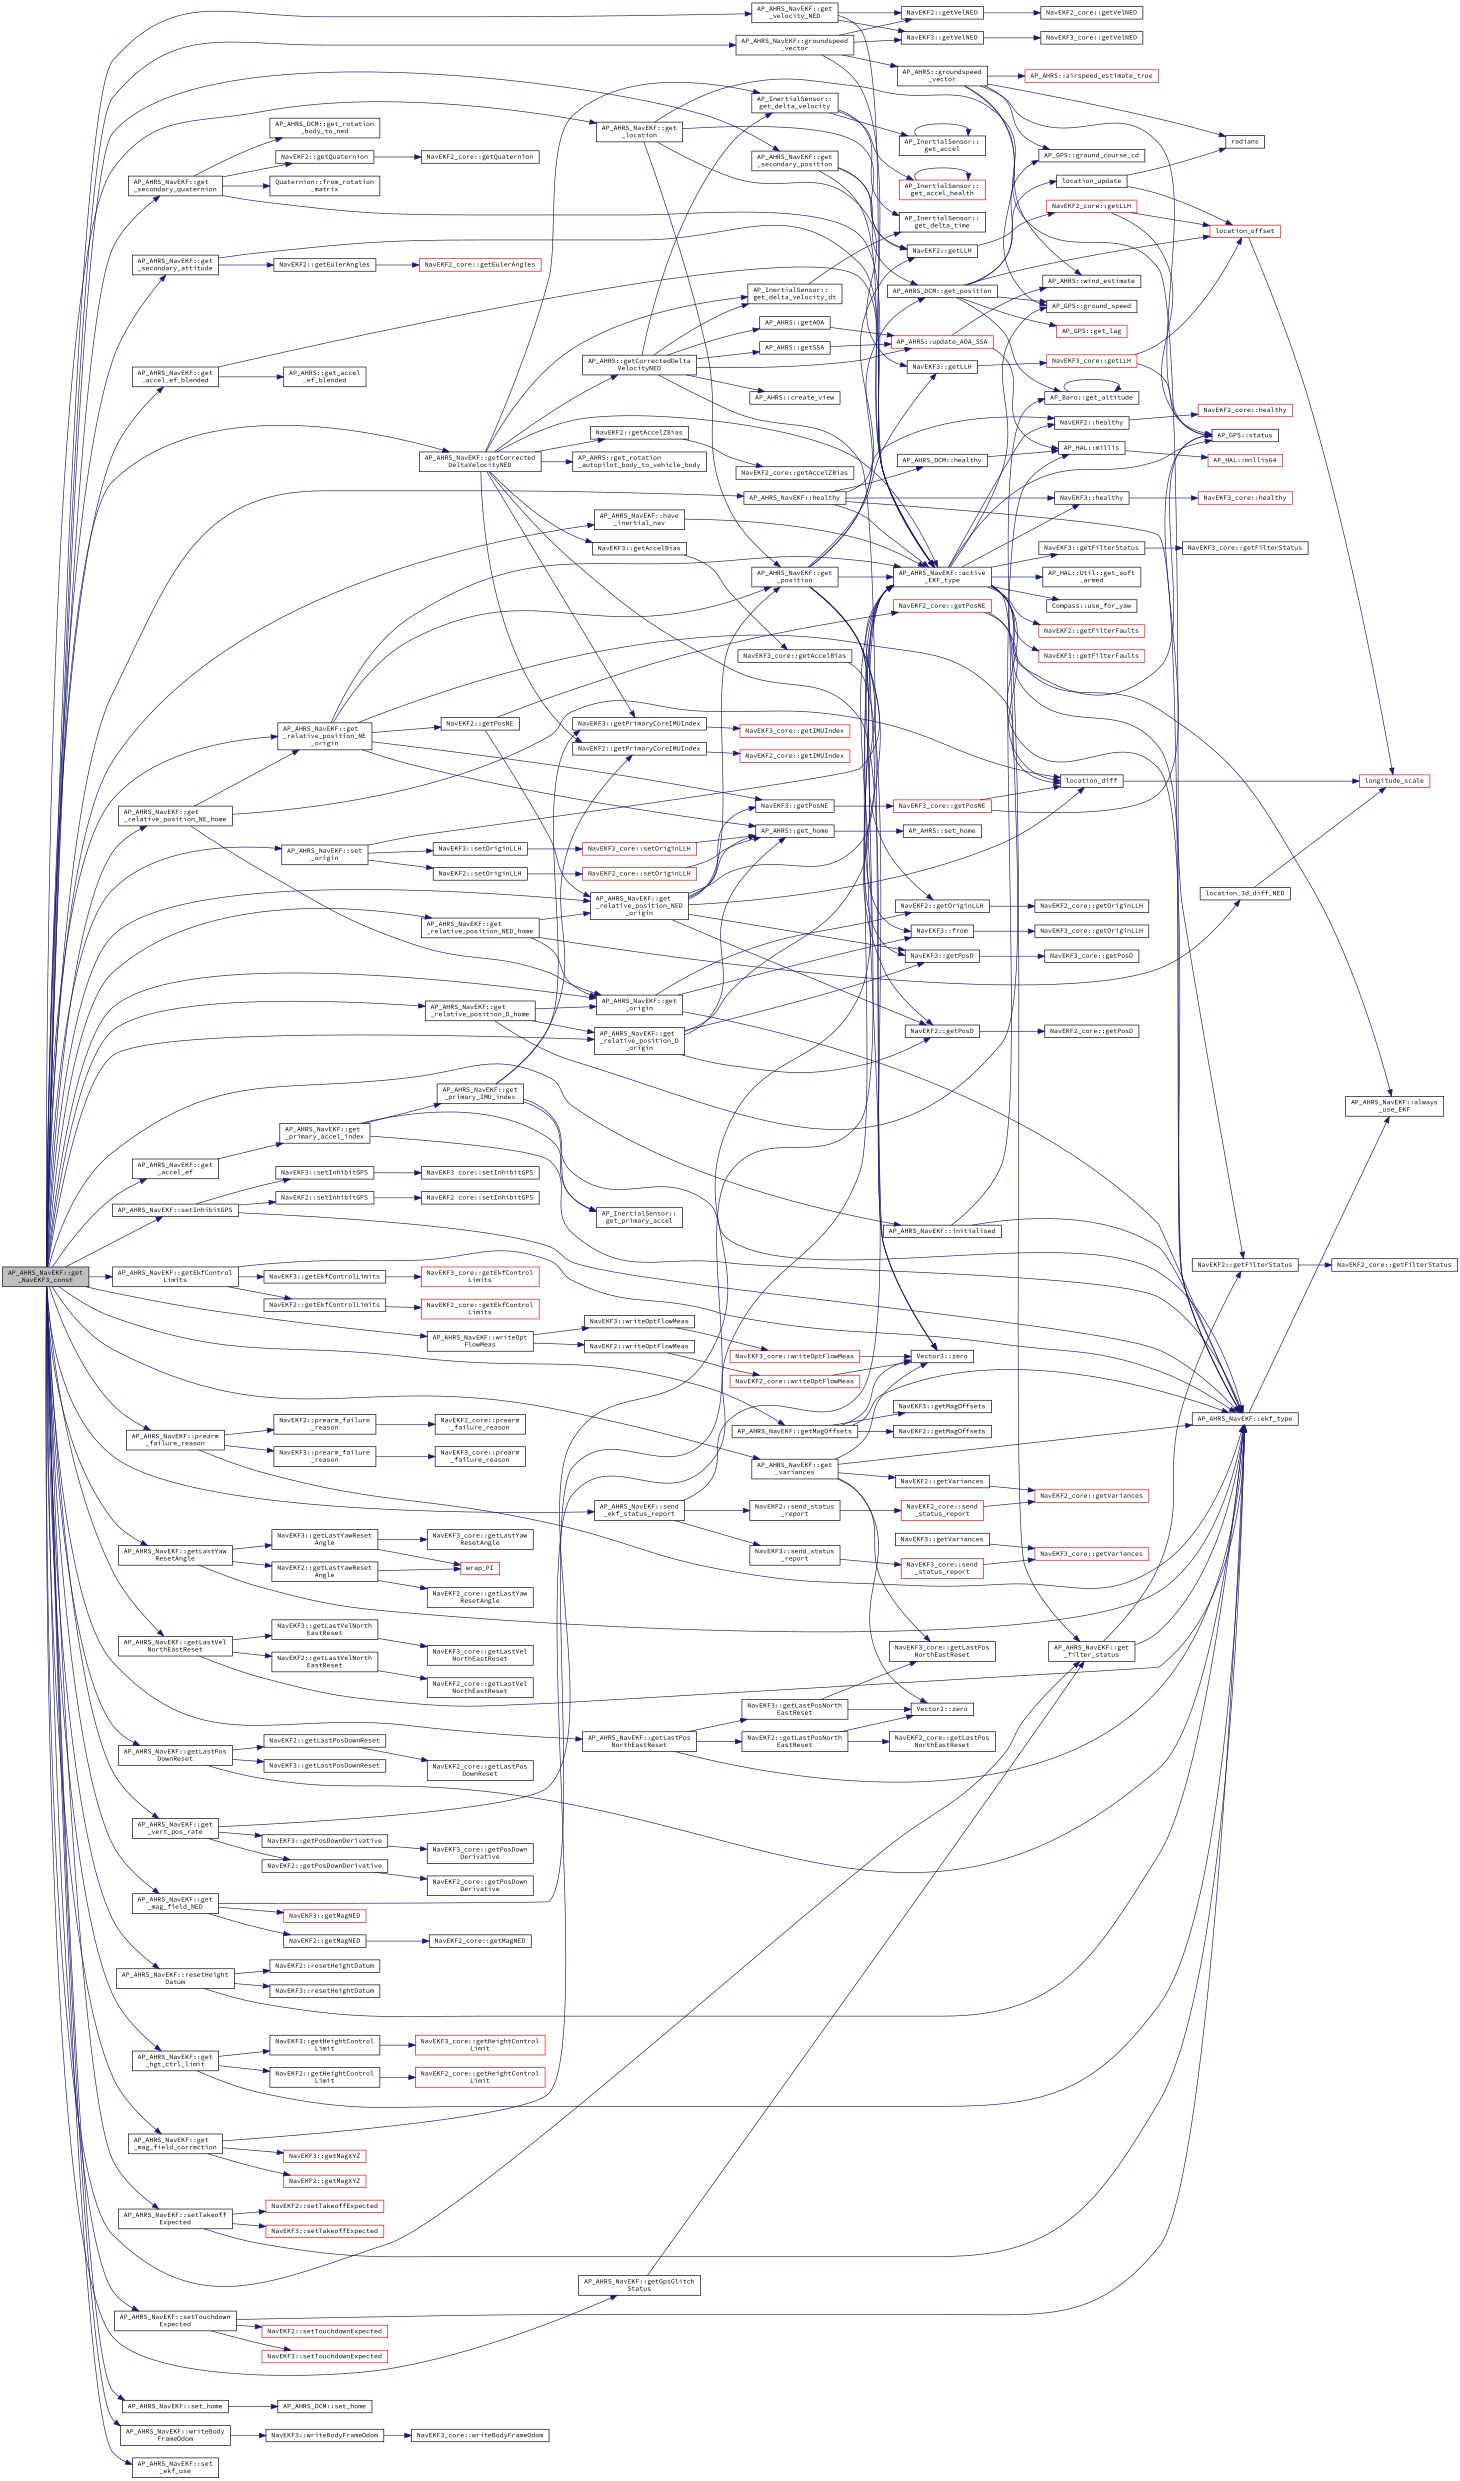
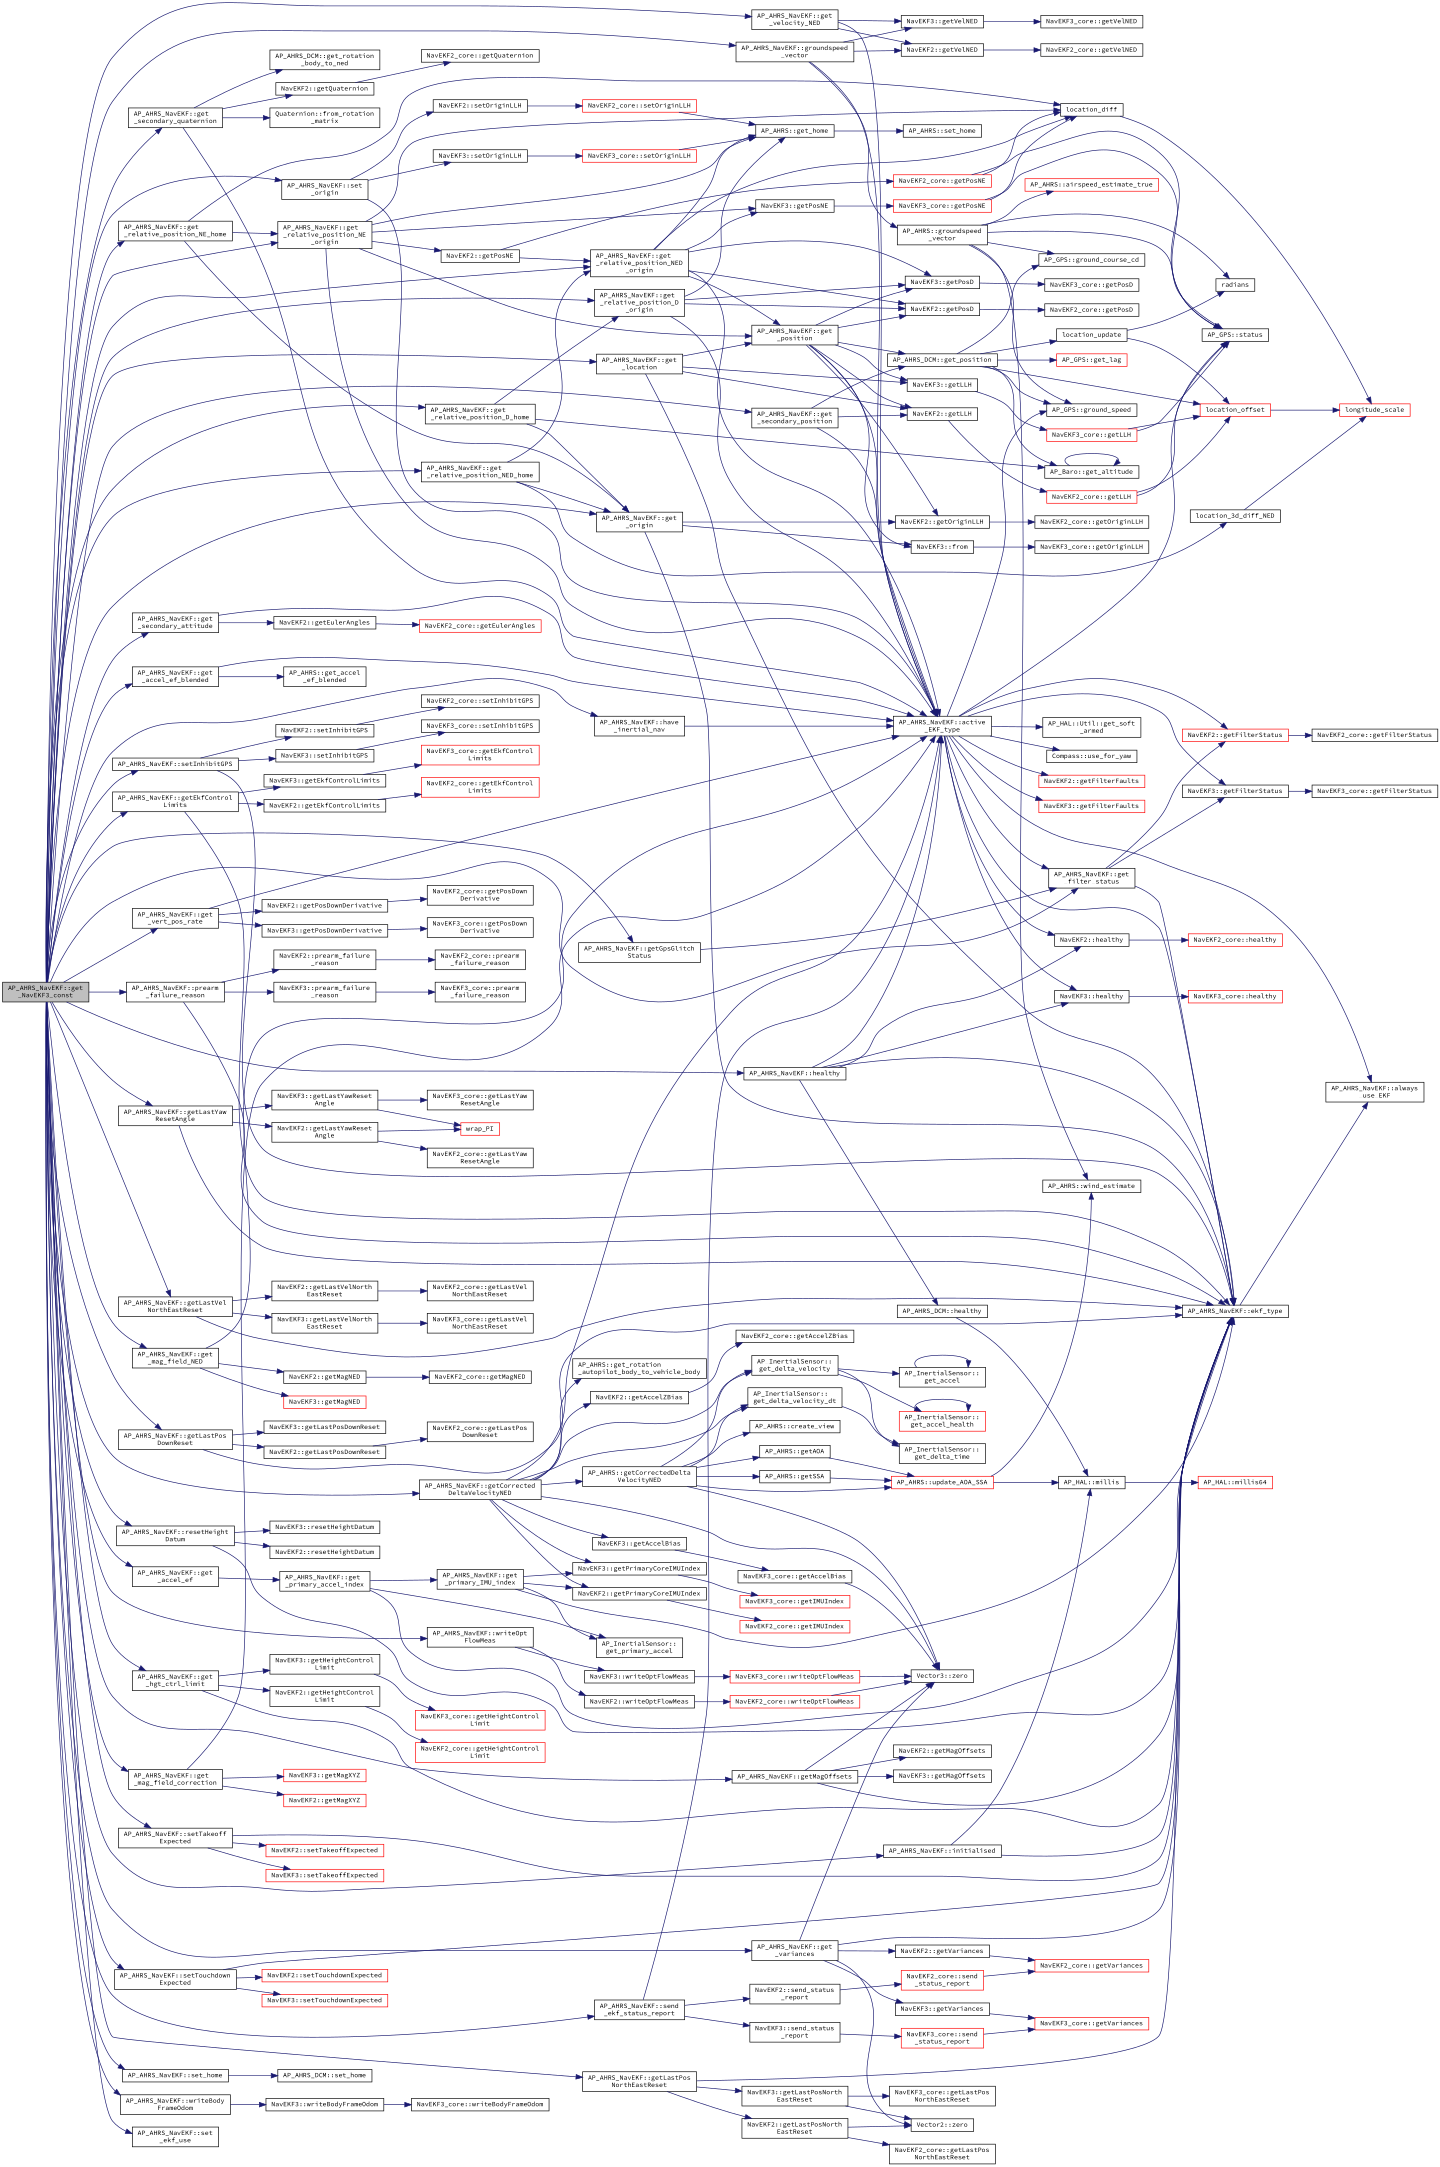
none -> (1164, 835)
(1245, 1265) -> (1235, 735)
(880, 1577) -> (845, 1970)
